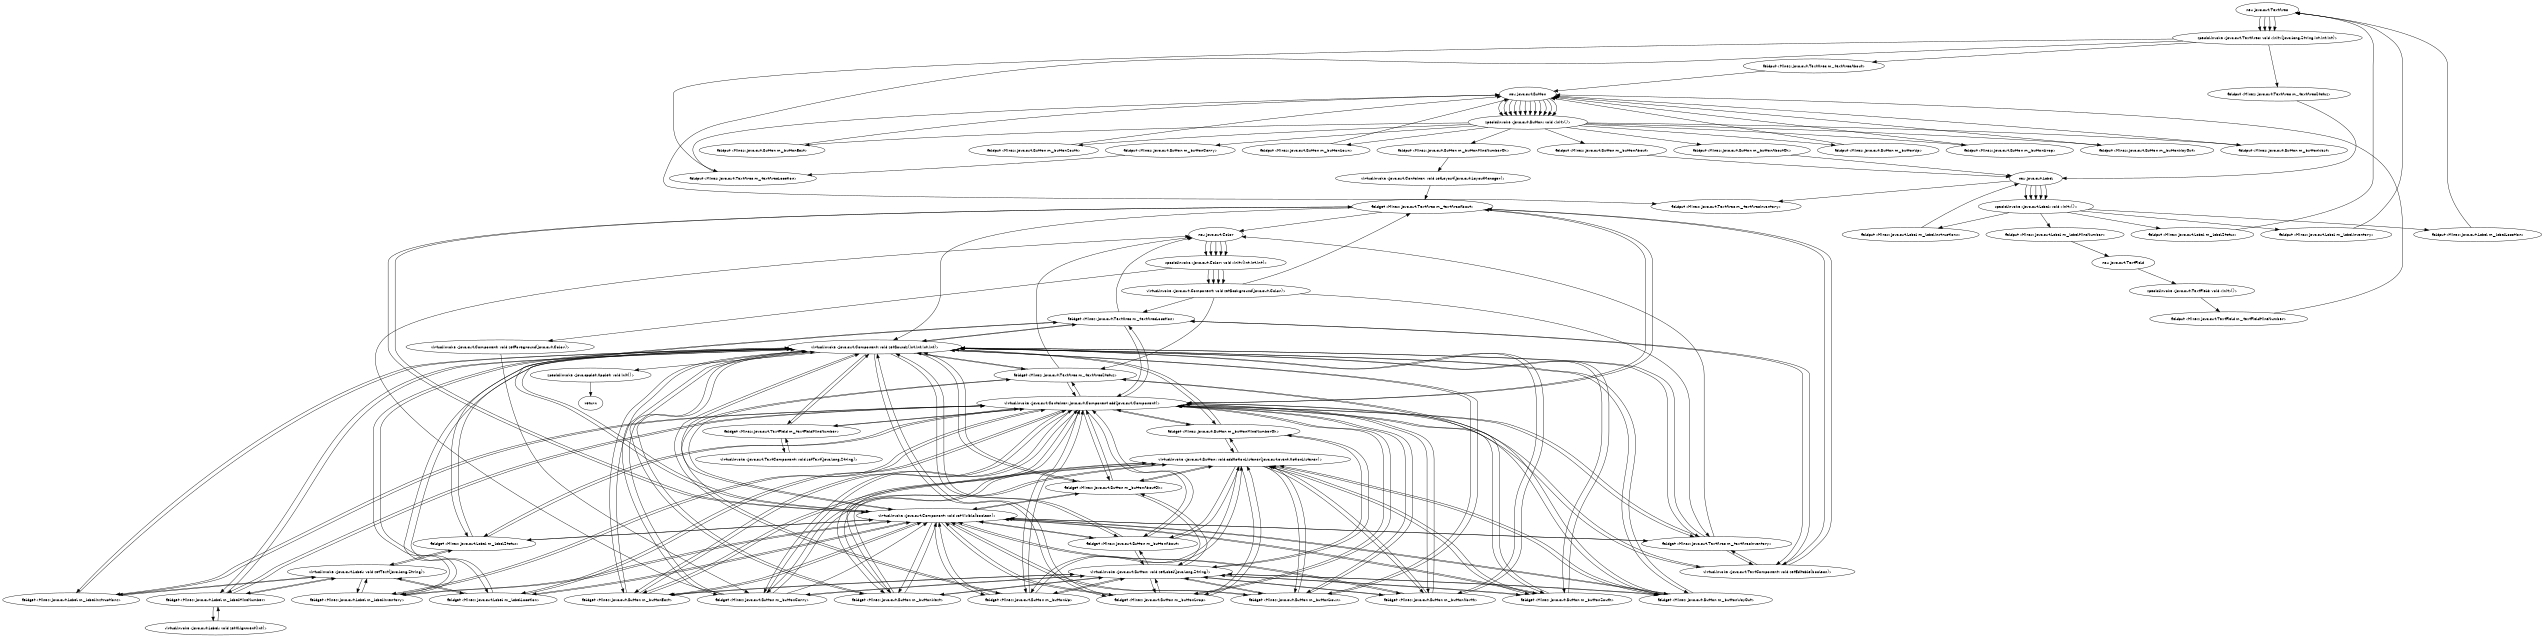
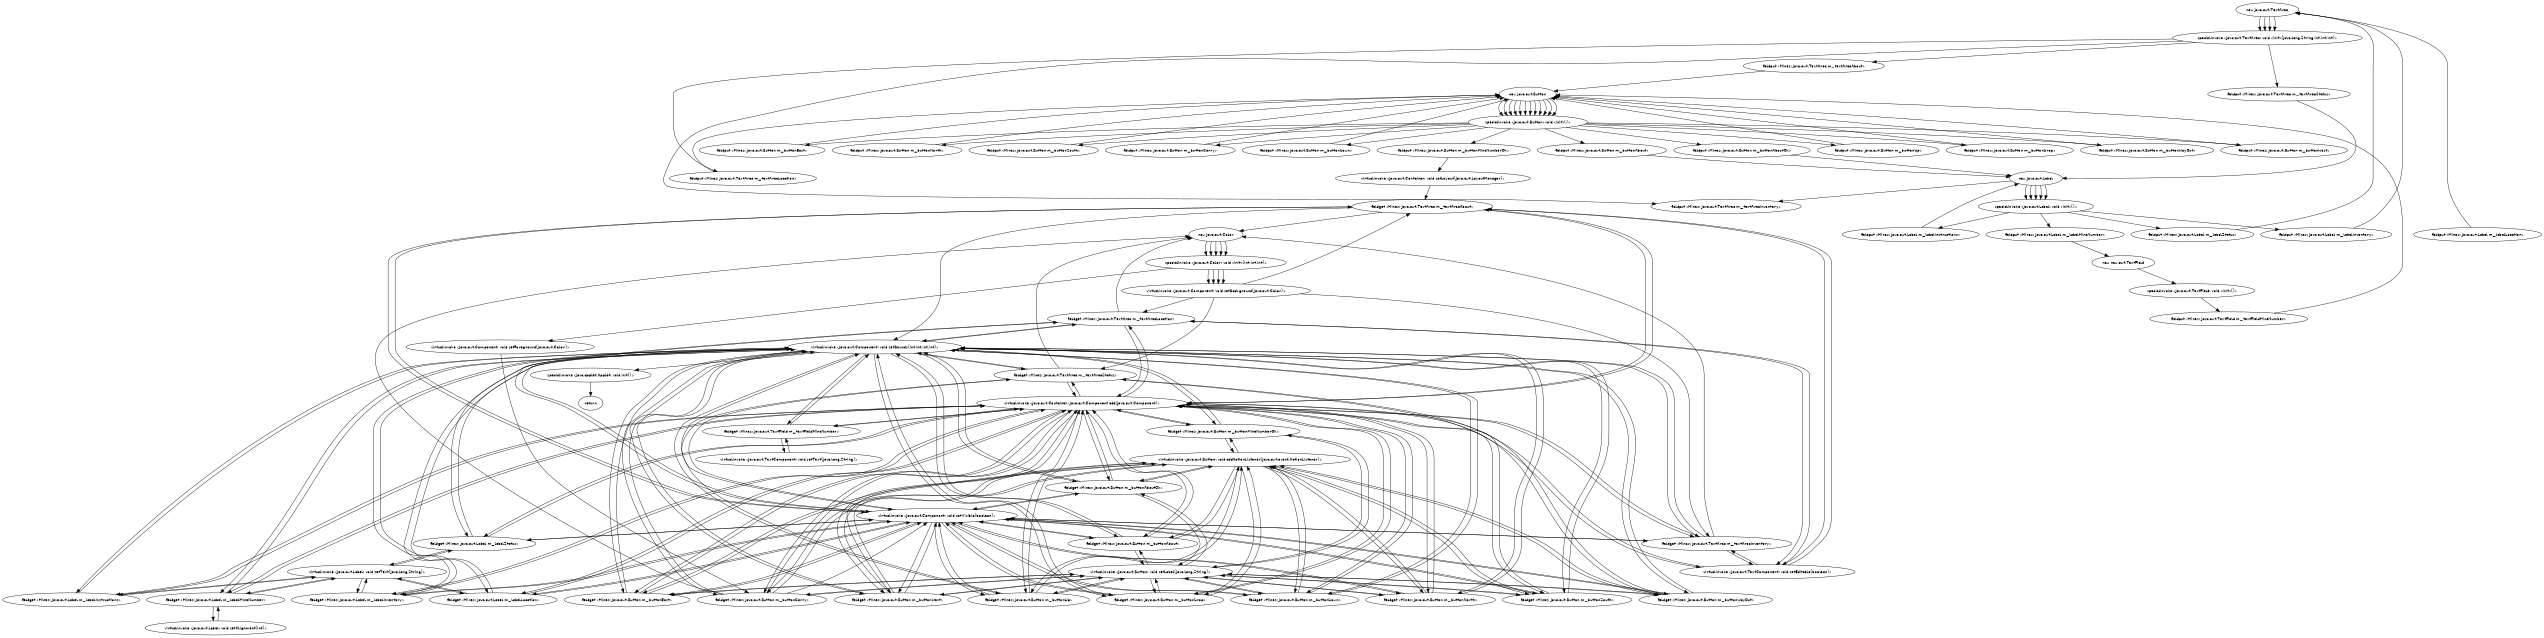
none -> (897, 150)
(968, 166) -> (1352, 121)
(2256, 219) -> none
(2123, 263) -> (2123, 263)
